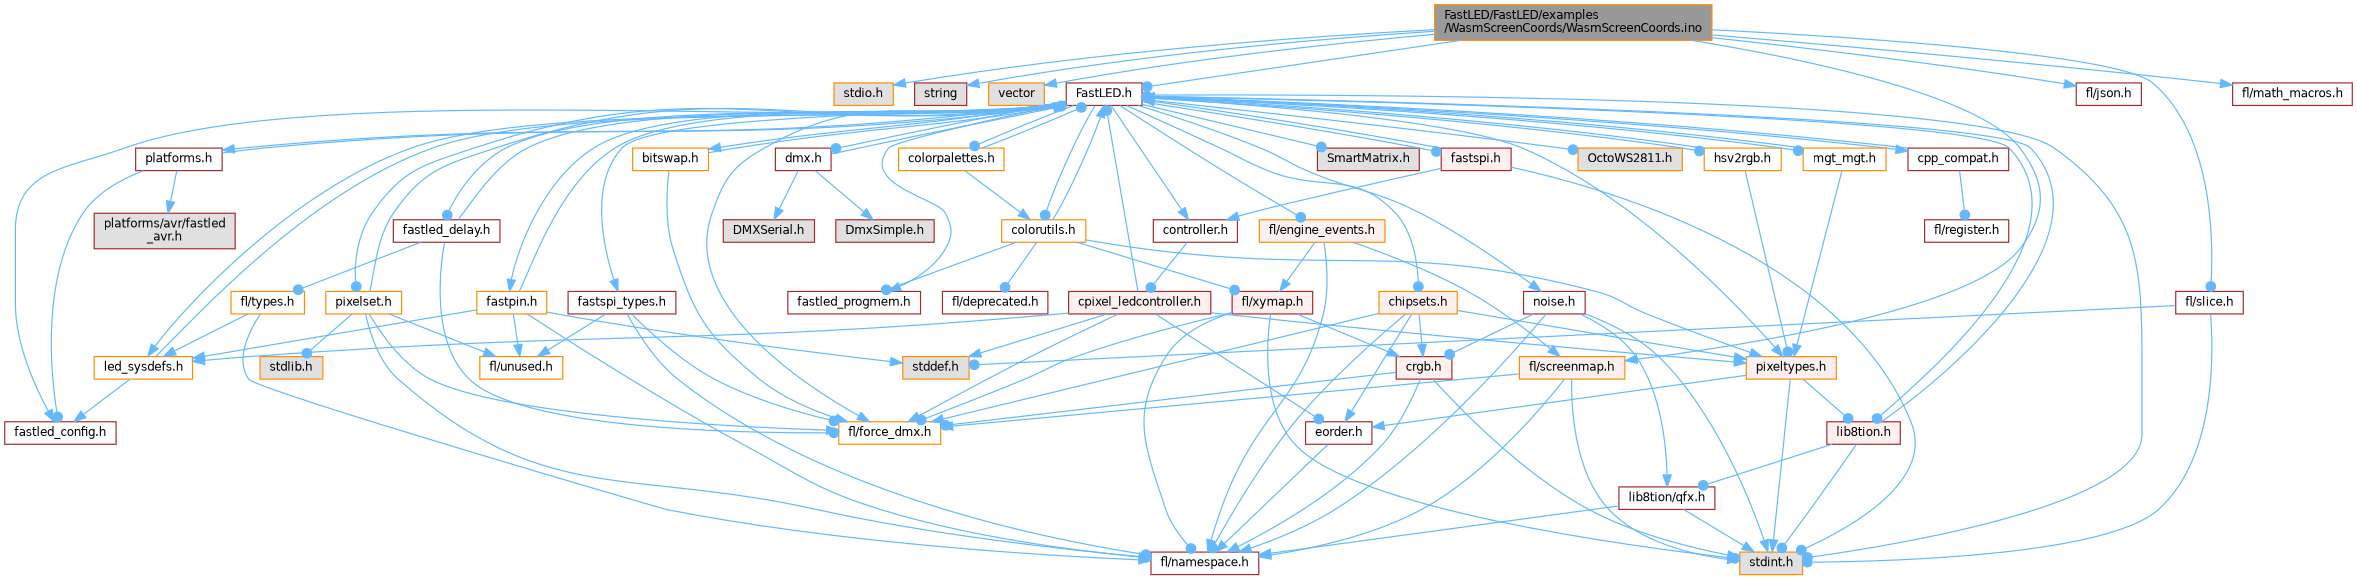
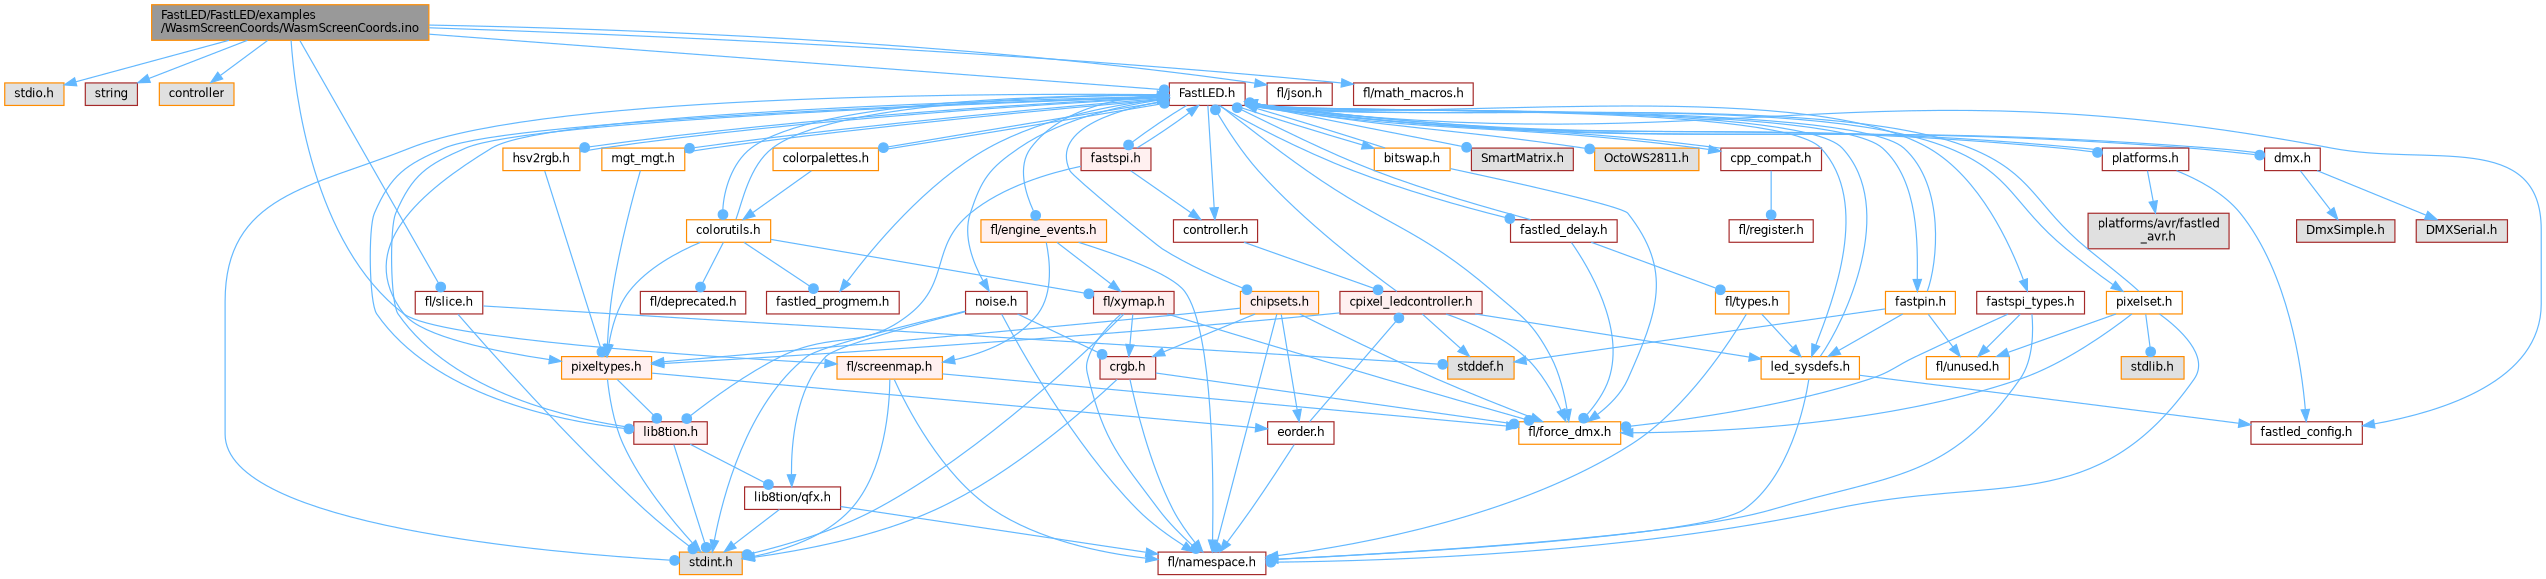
(1016, 94) -> (197, 94)
(670, 110) -> (1706, 114)
(651, 131) -> (1669, 132)
(59, 273) -> (2273, 270)
(1816, 301) -> (908, 315)
(1235, 365) -> (1348, 377)
(815, 484) -> (1587, 538)
